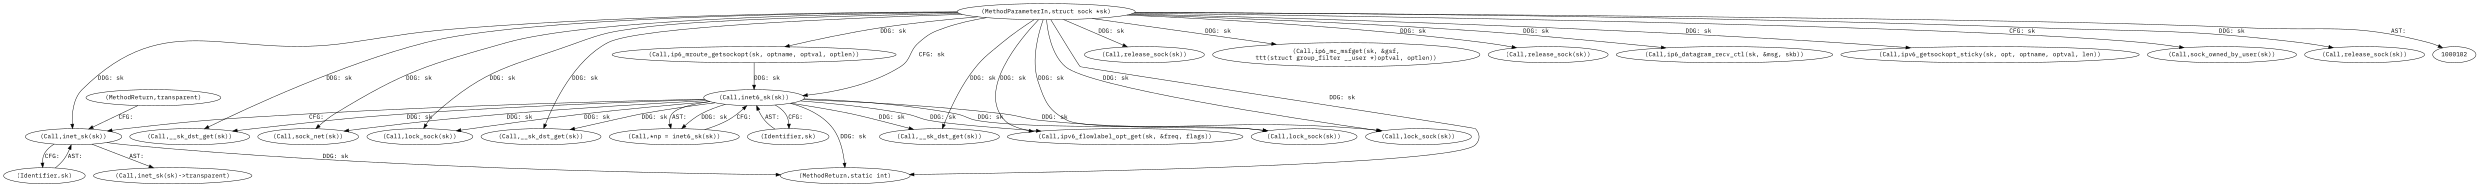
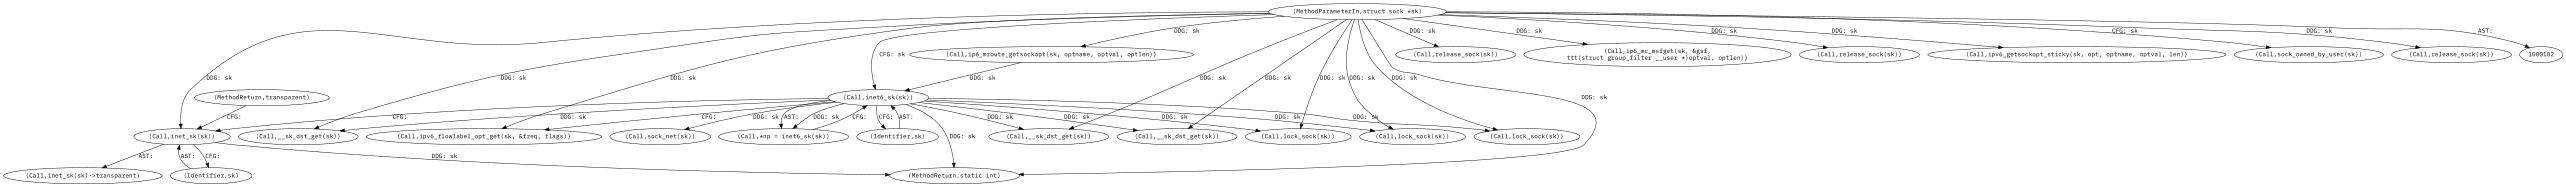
(628, 25) -> none
(1724, 55) -> none
(943, 117) -> (711, 117)
